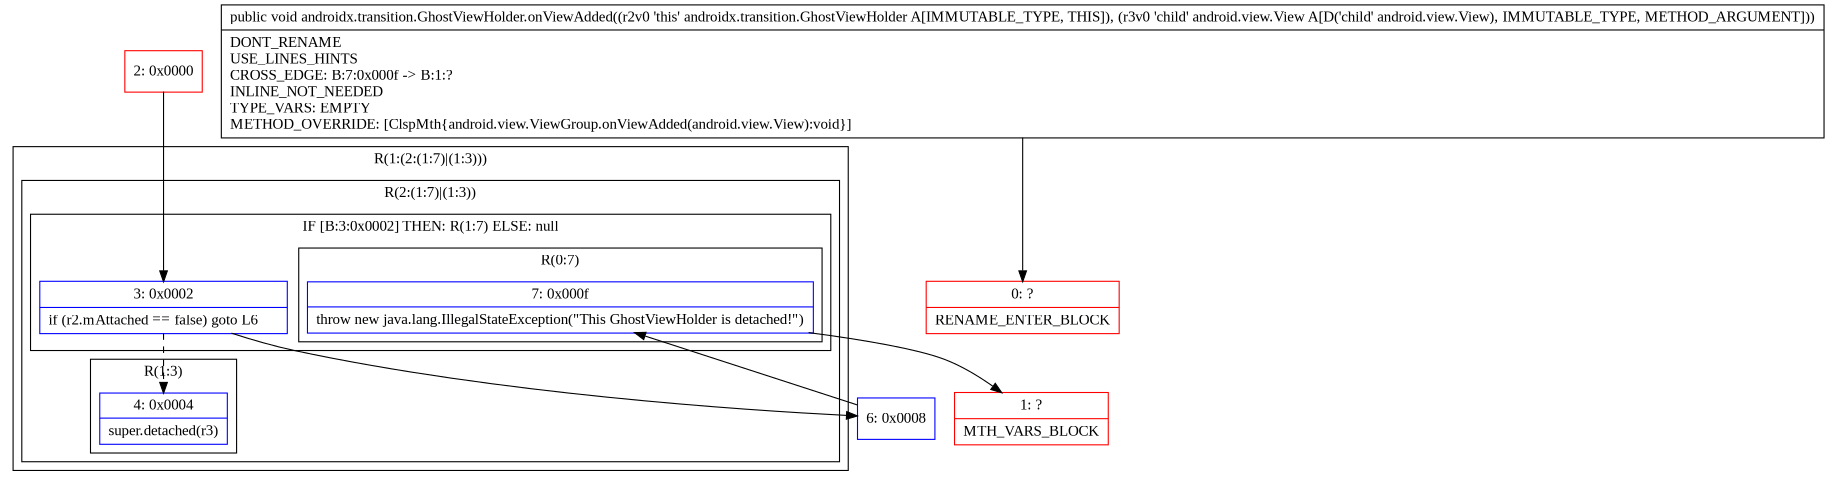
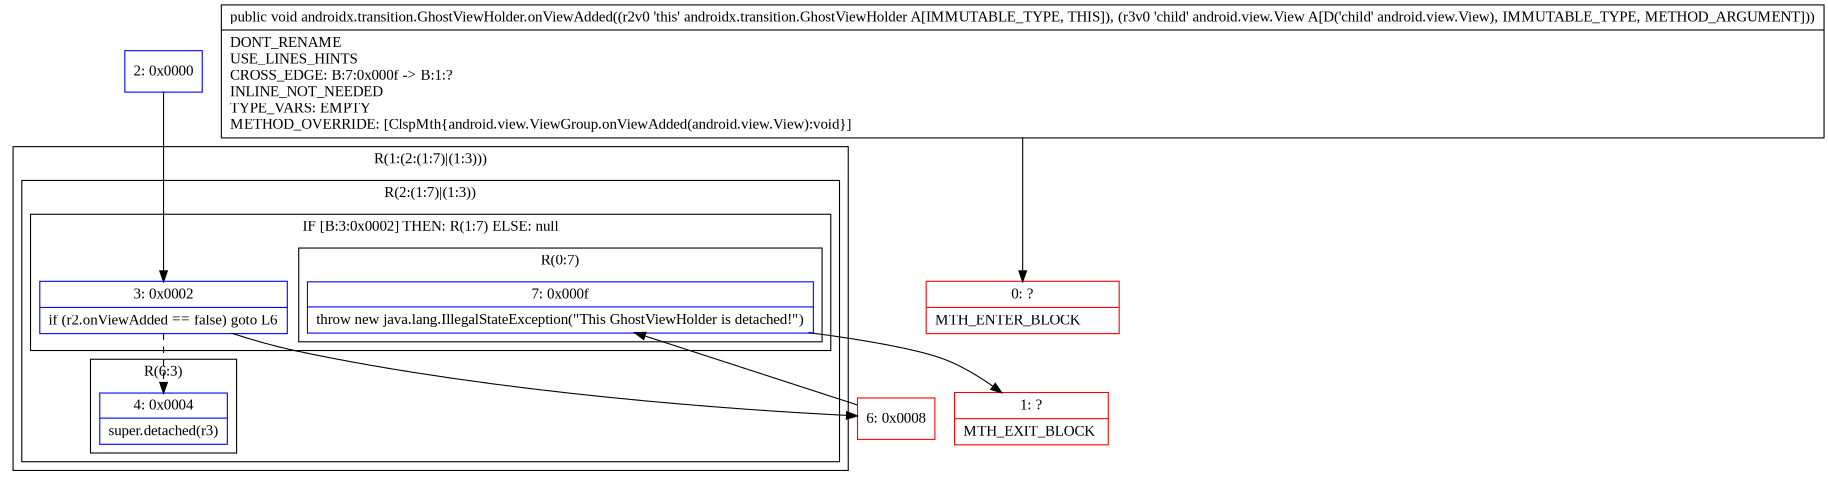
(164, 71) -> (164, 71)
(154, 320) -> (164, 320)
(1023, 320) -> (1008, 320)
(164, 372) -> (164, 372)
(896, 419) -> (896, 419)
(1031, 431) -> (1029, 431)
